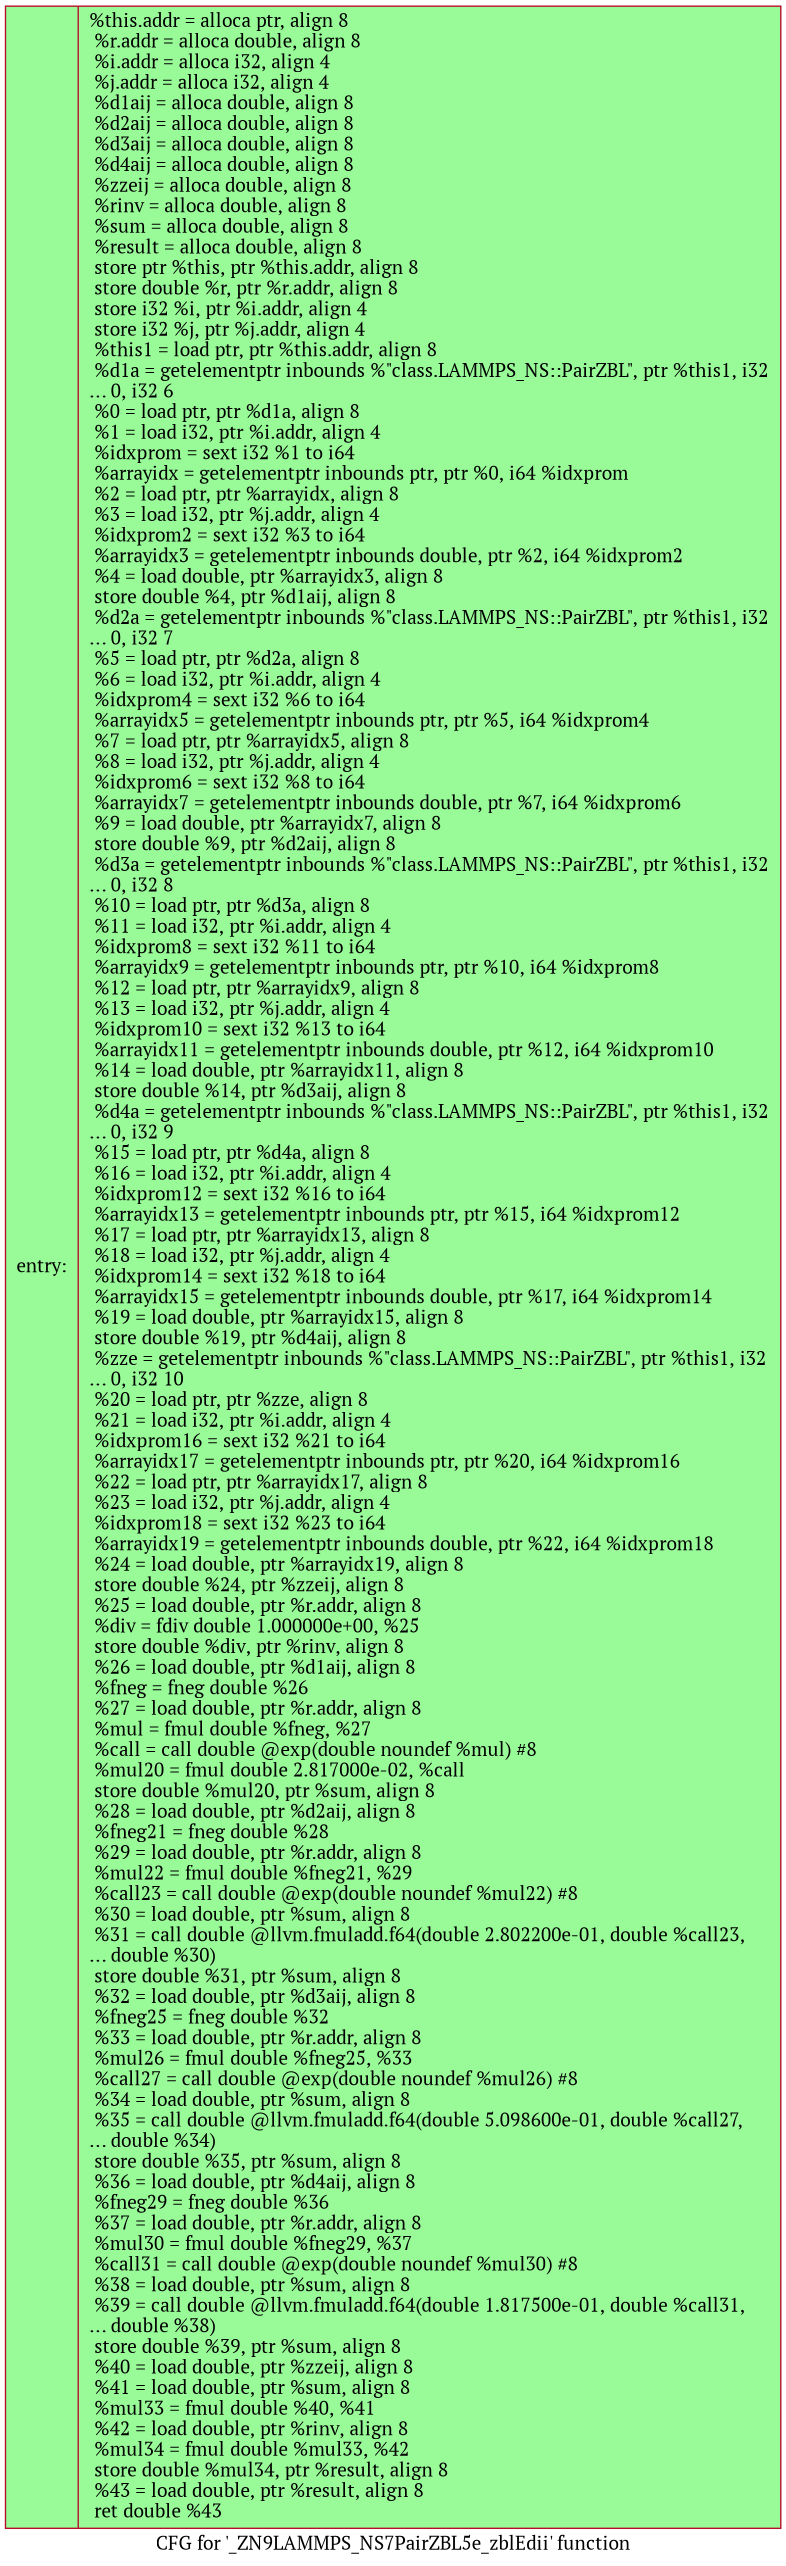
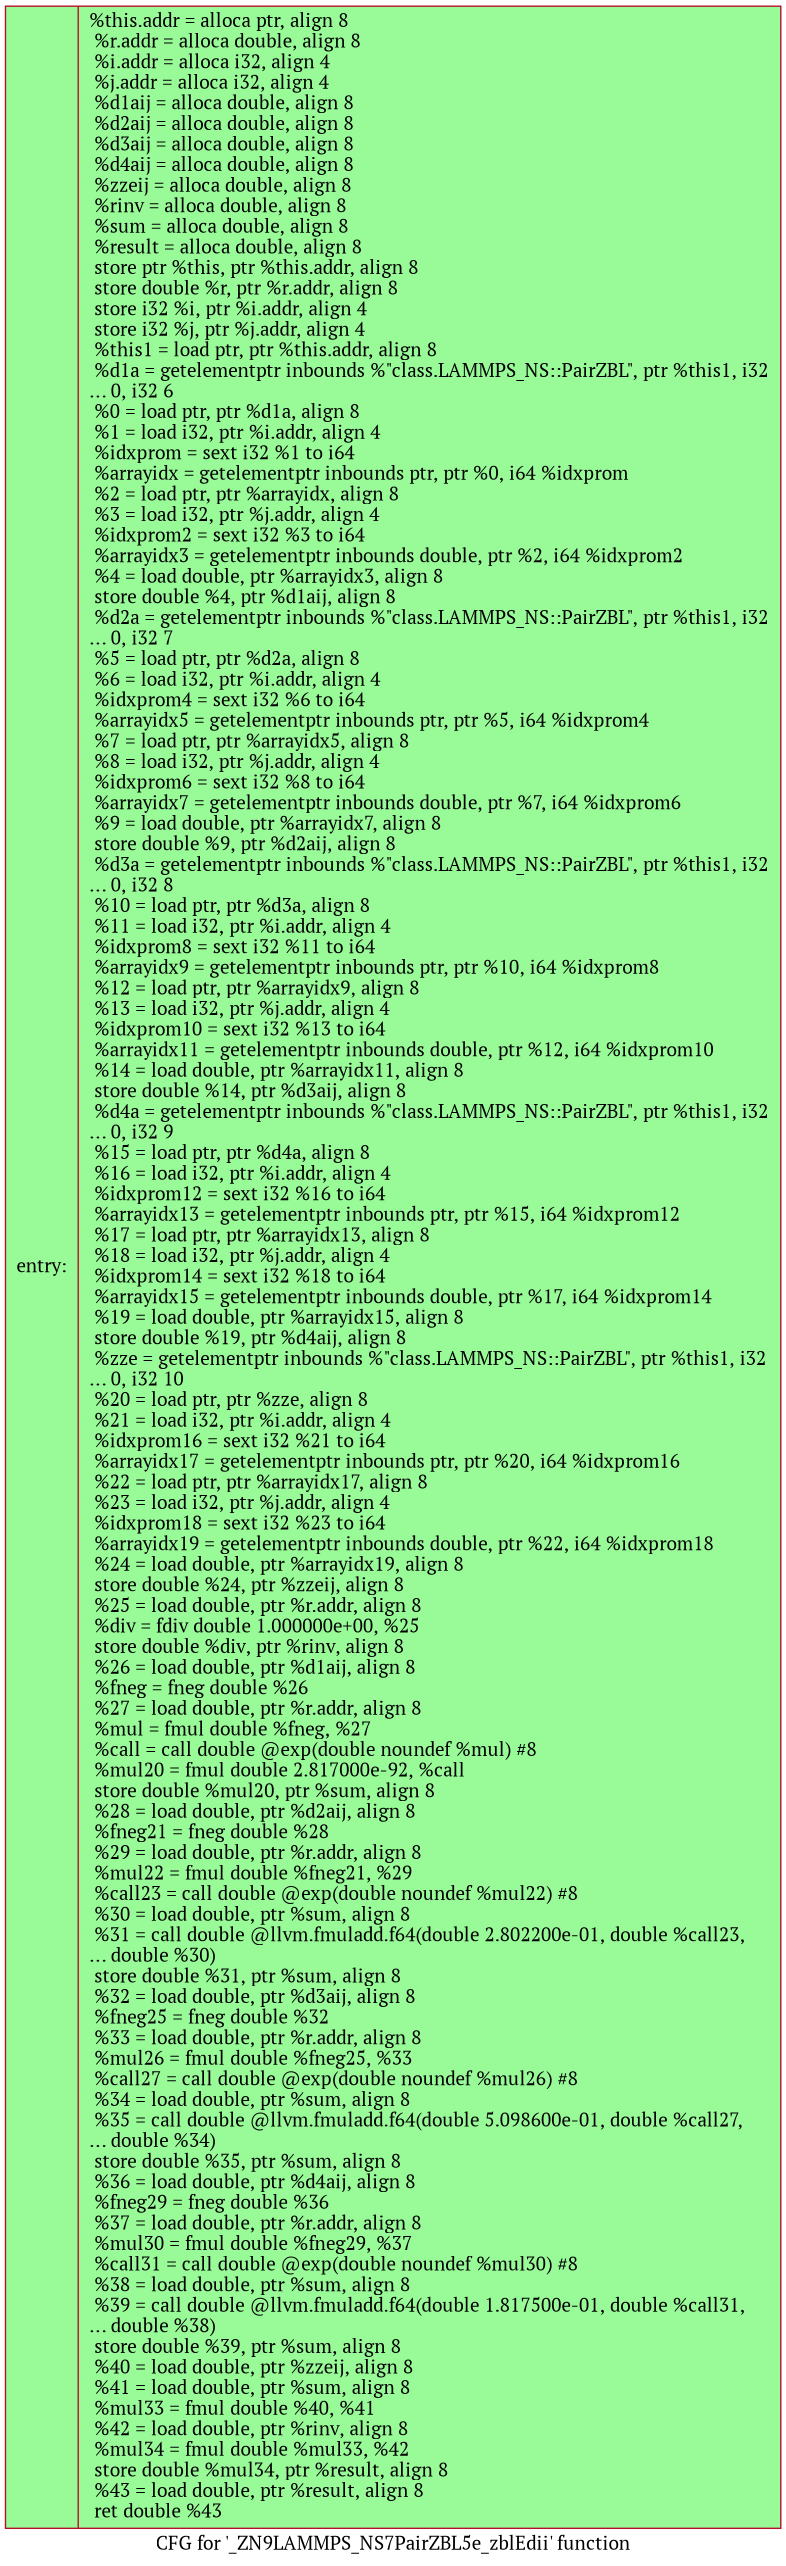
(277, 1771) -> (277, 1771)
